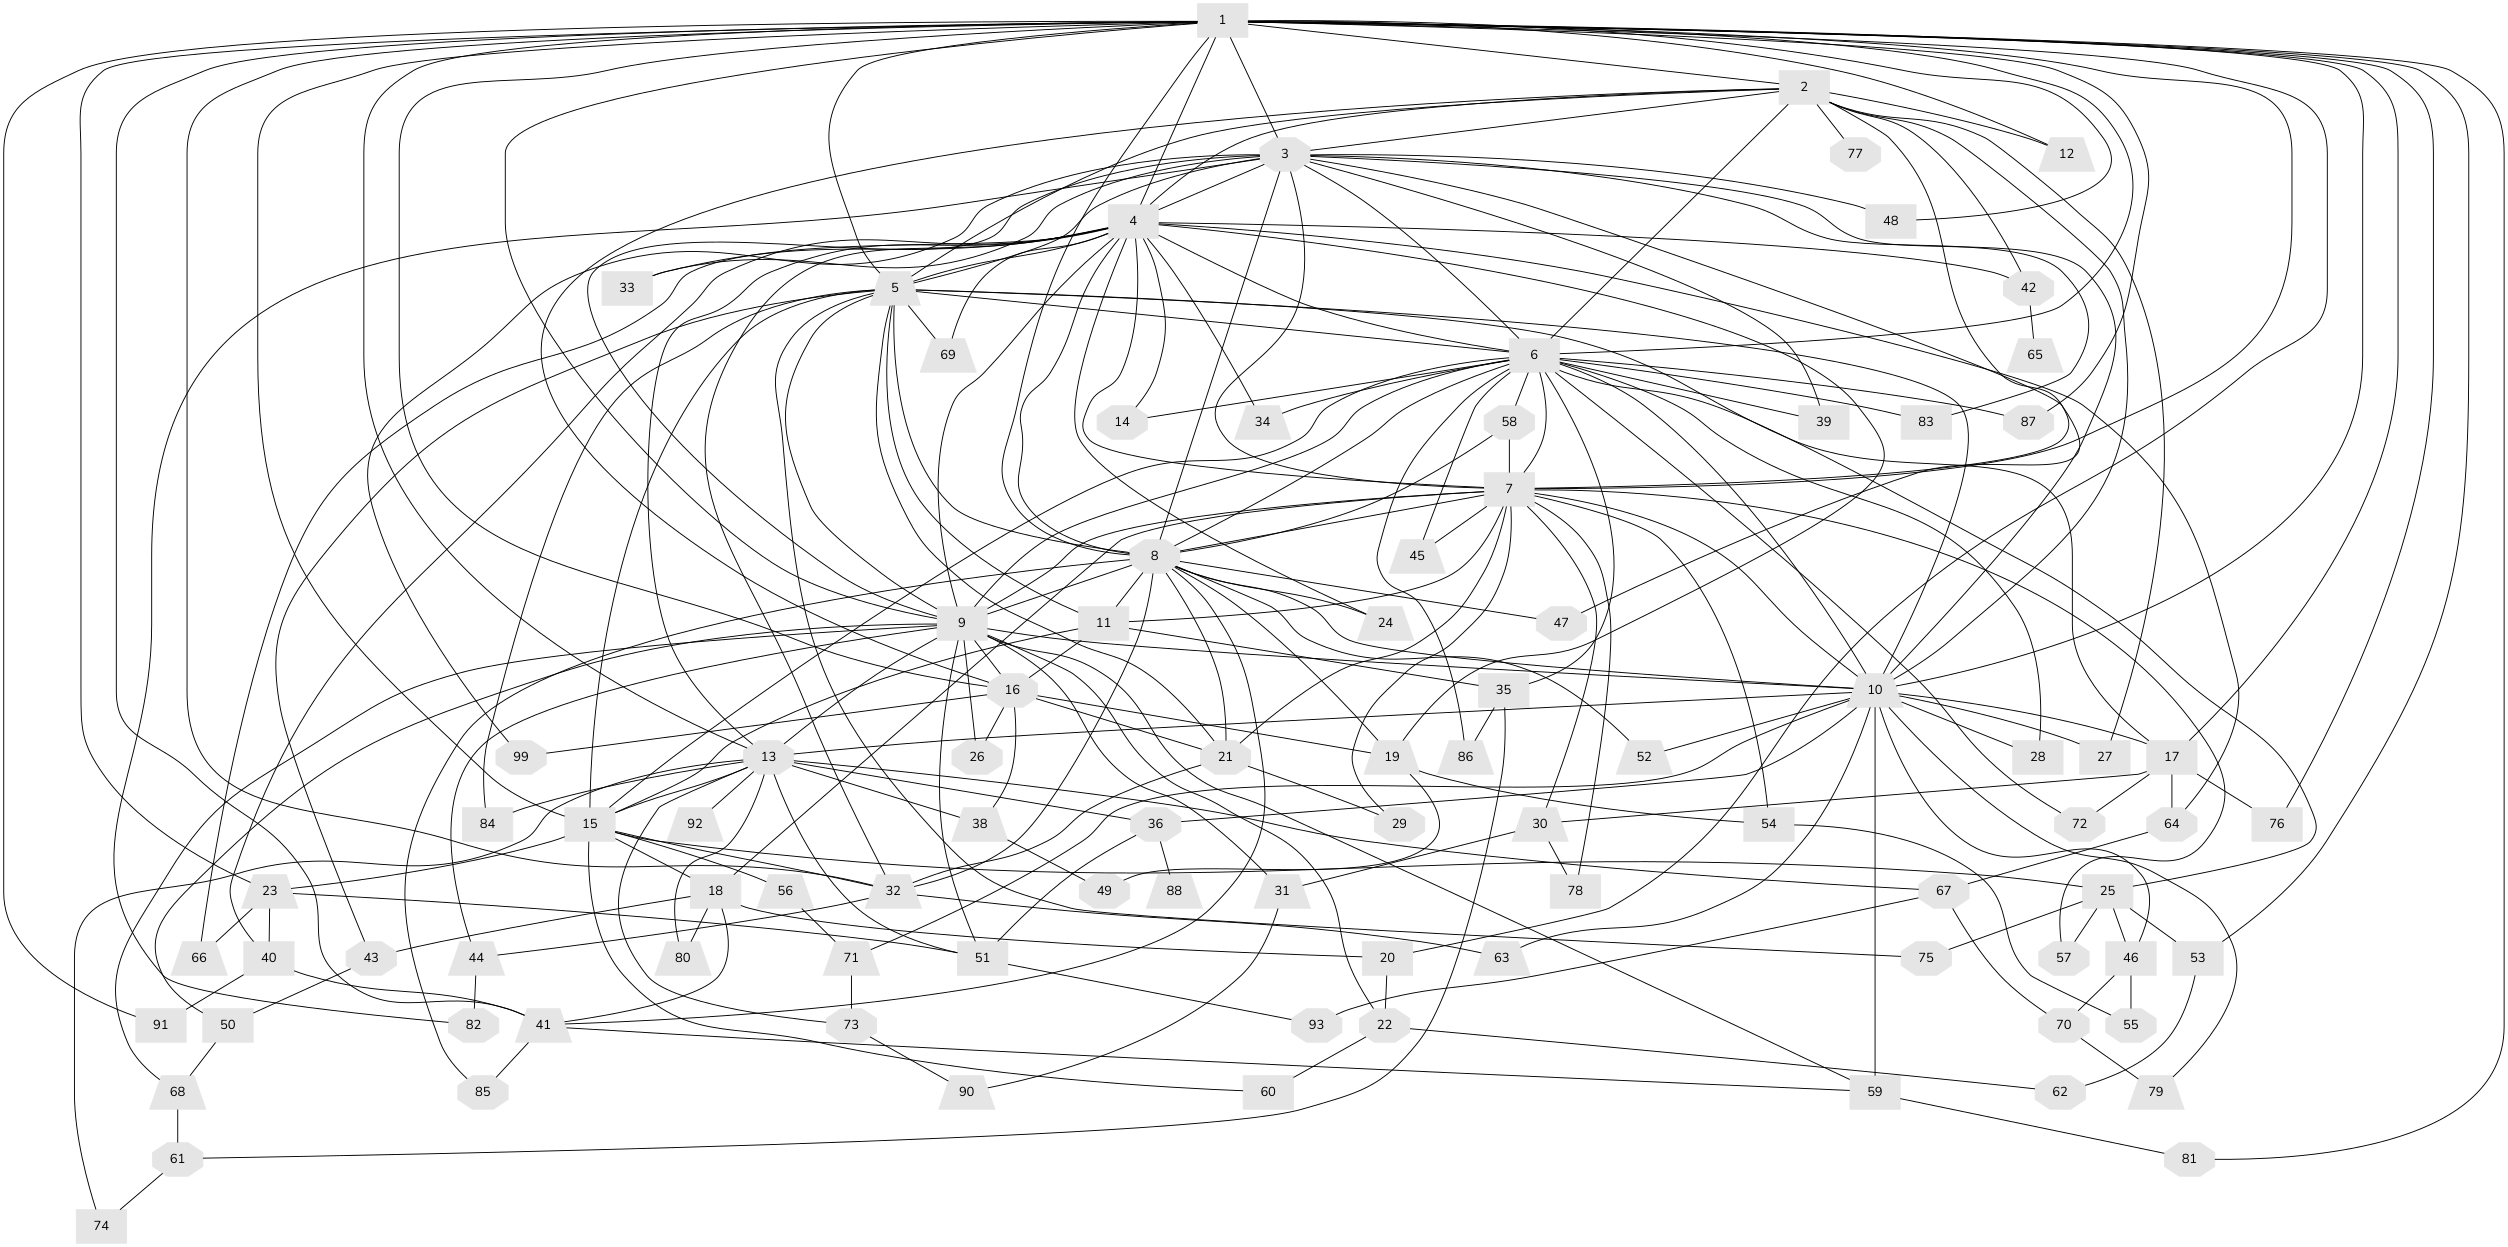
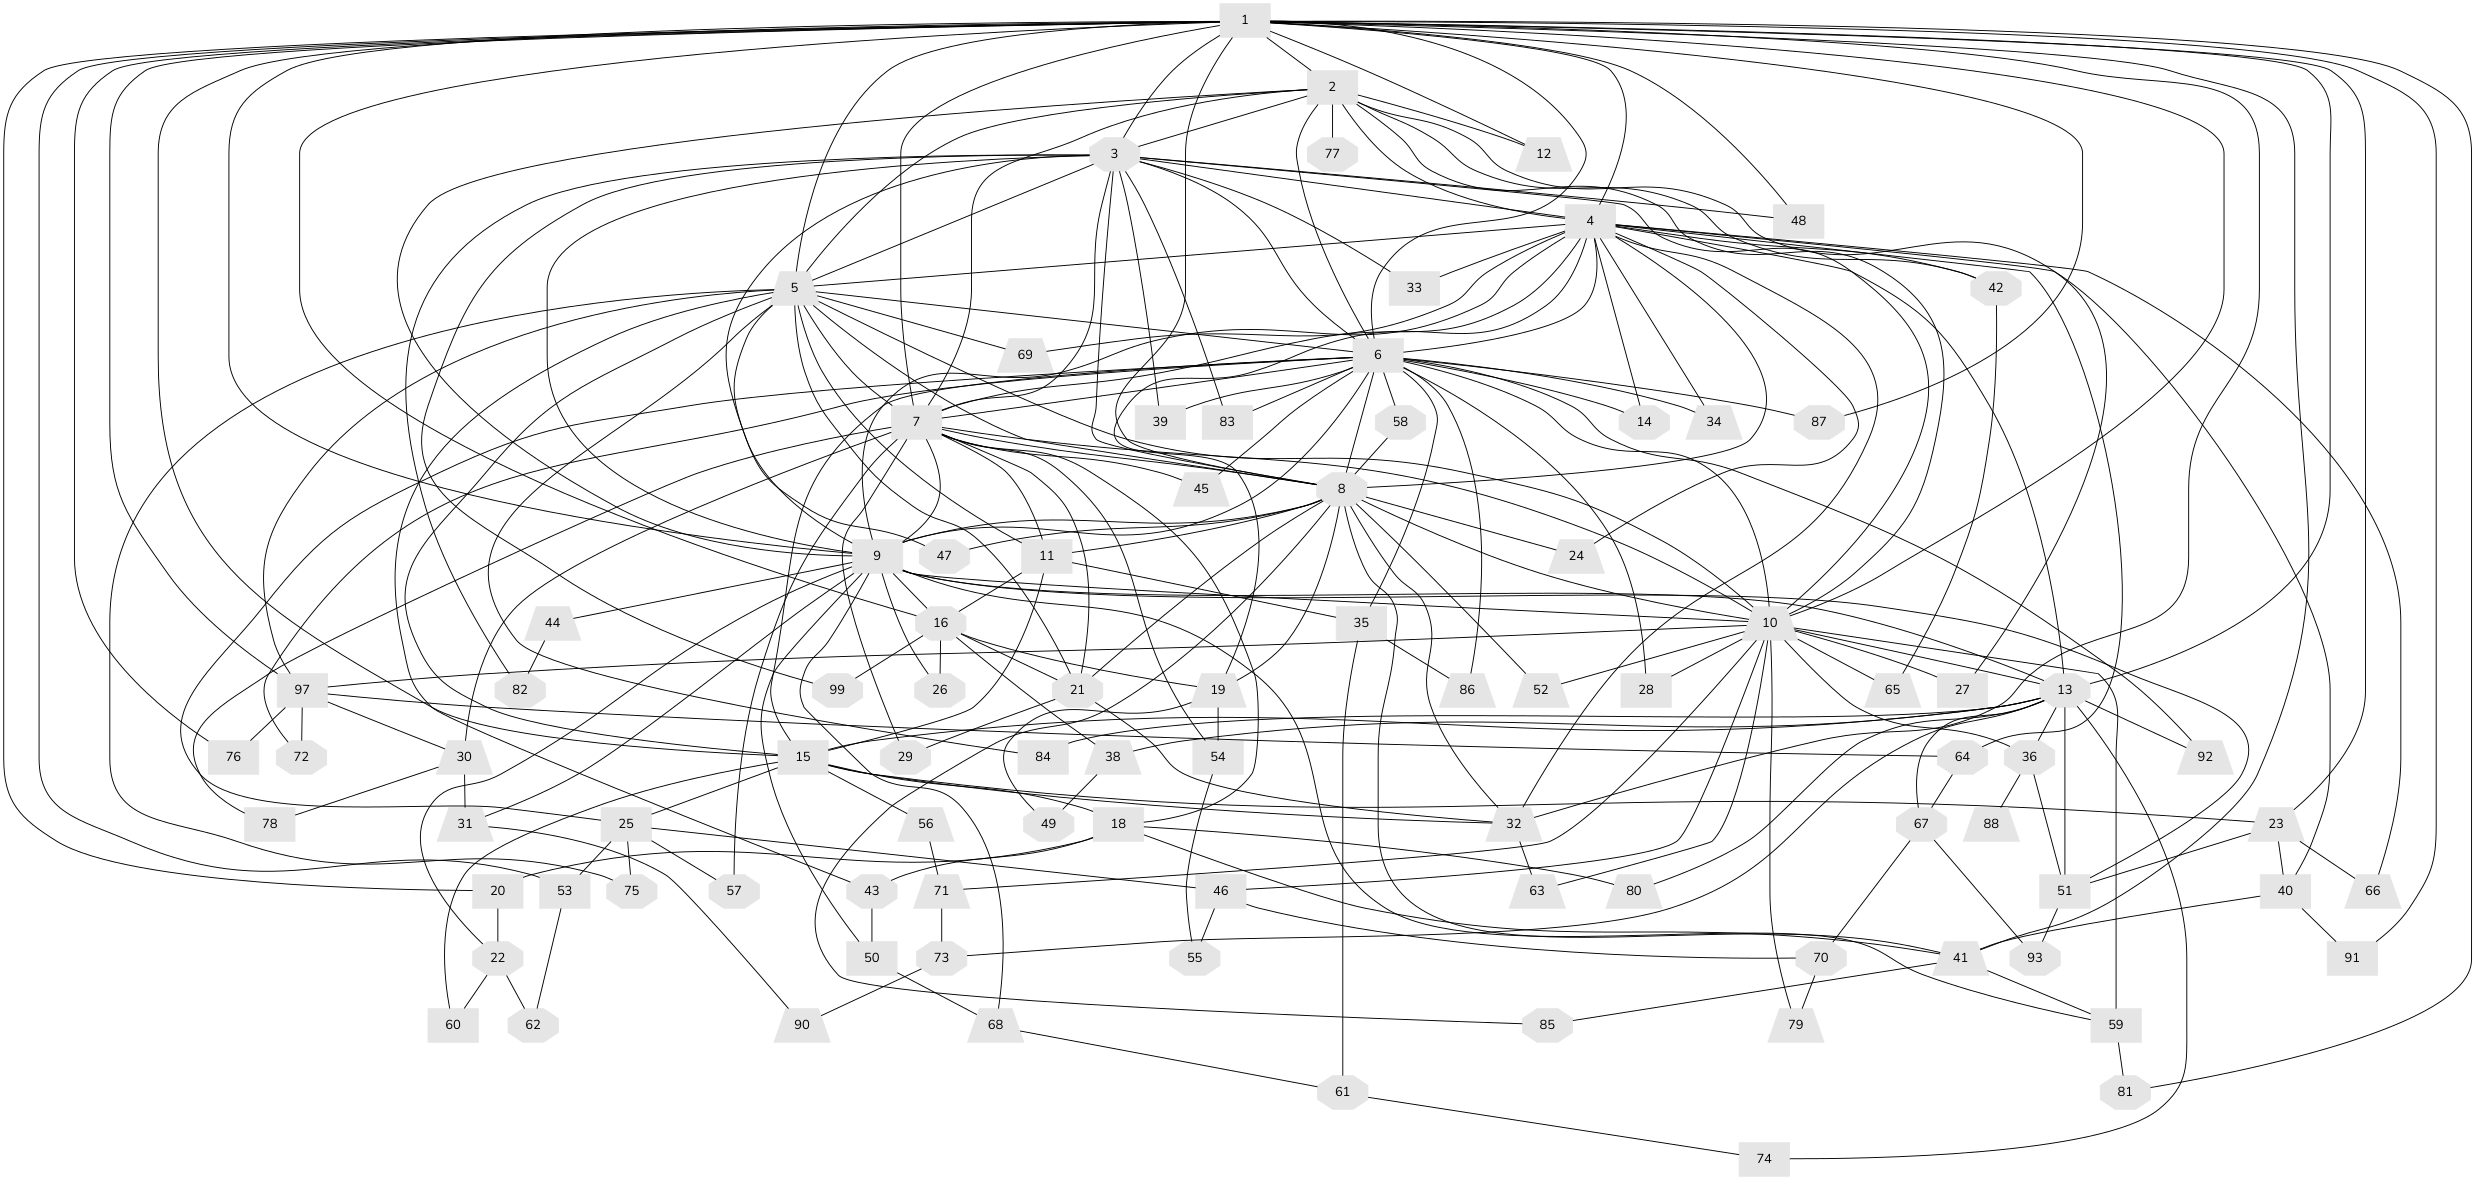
(885, 168) -> (540, 166)
(1509, 456) -> (842, 361)
none -> (1818, 504)
none -> (1836, 659)
(2172, 757) -> (302, 690)
(684, 931) -> none
